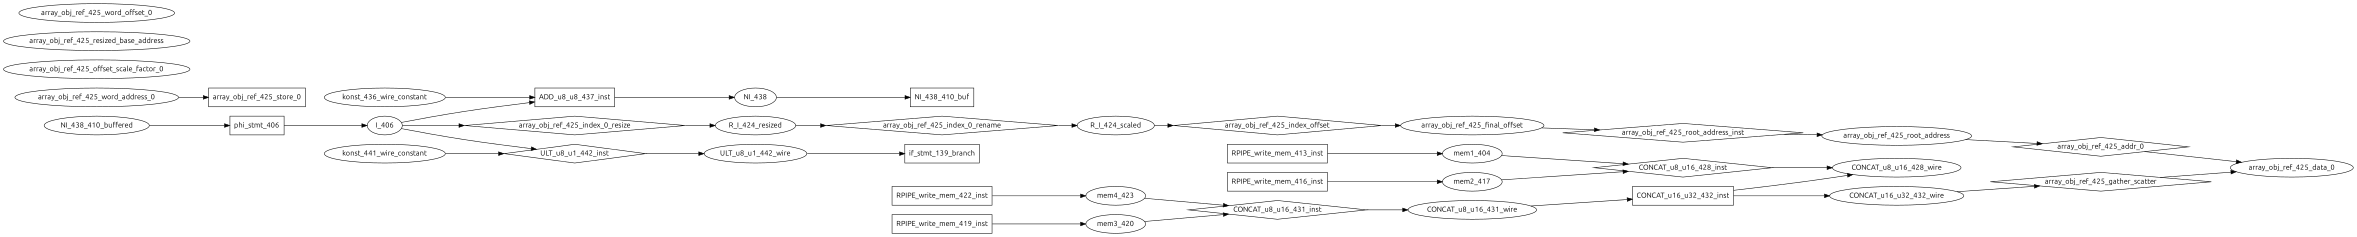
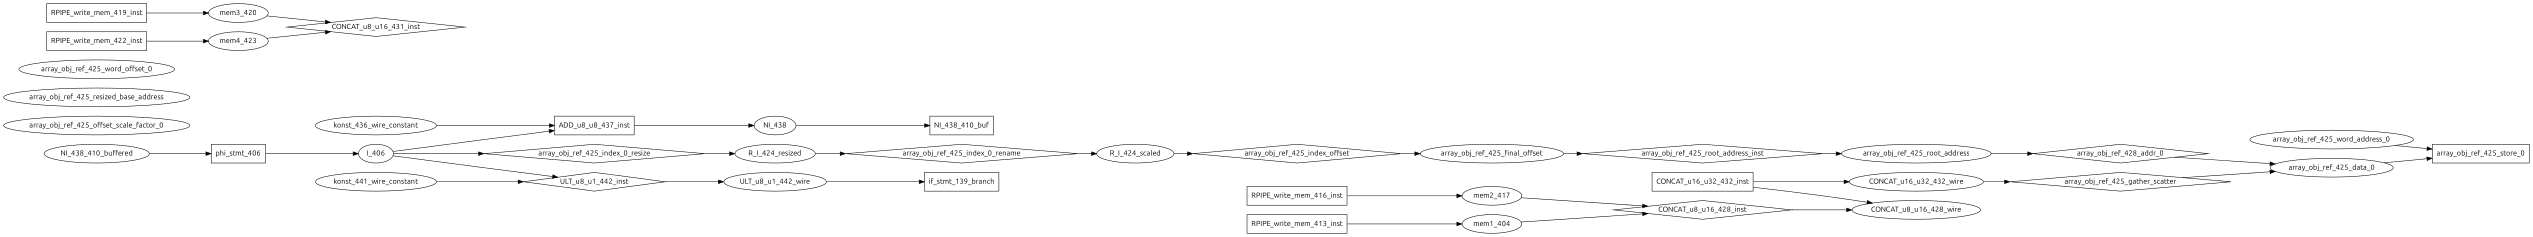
(2101, 147) -> (2120, 154)
none -> (2406, 161)
(1472, 210) -> none
